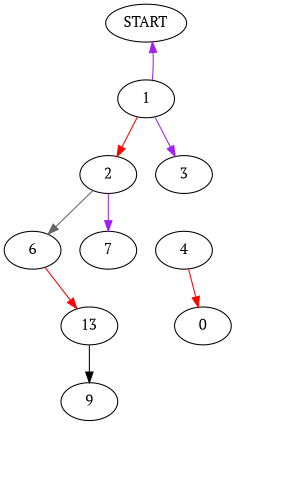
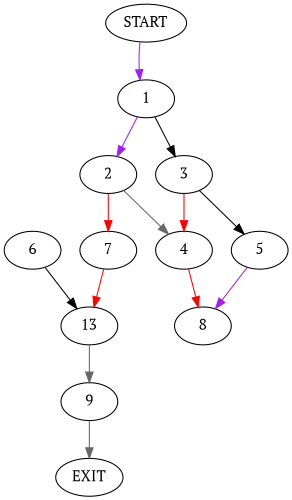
(153, 66) -> (139, 56)
(130, 132) -> (130, 132)
(163, 132) -> (163, 132)
(108, 207) -> (108, 207)
none -> (184, 207)
(74, 209) -> (142, 209)
none -> (260, 250)
none -> (100, 283)
(58, 284) -> (58, 284)
(203, 326) -> (203, 326)
(89, 359) -> (89, 359)
none -> (89, 477)
